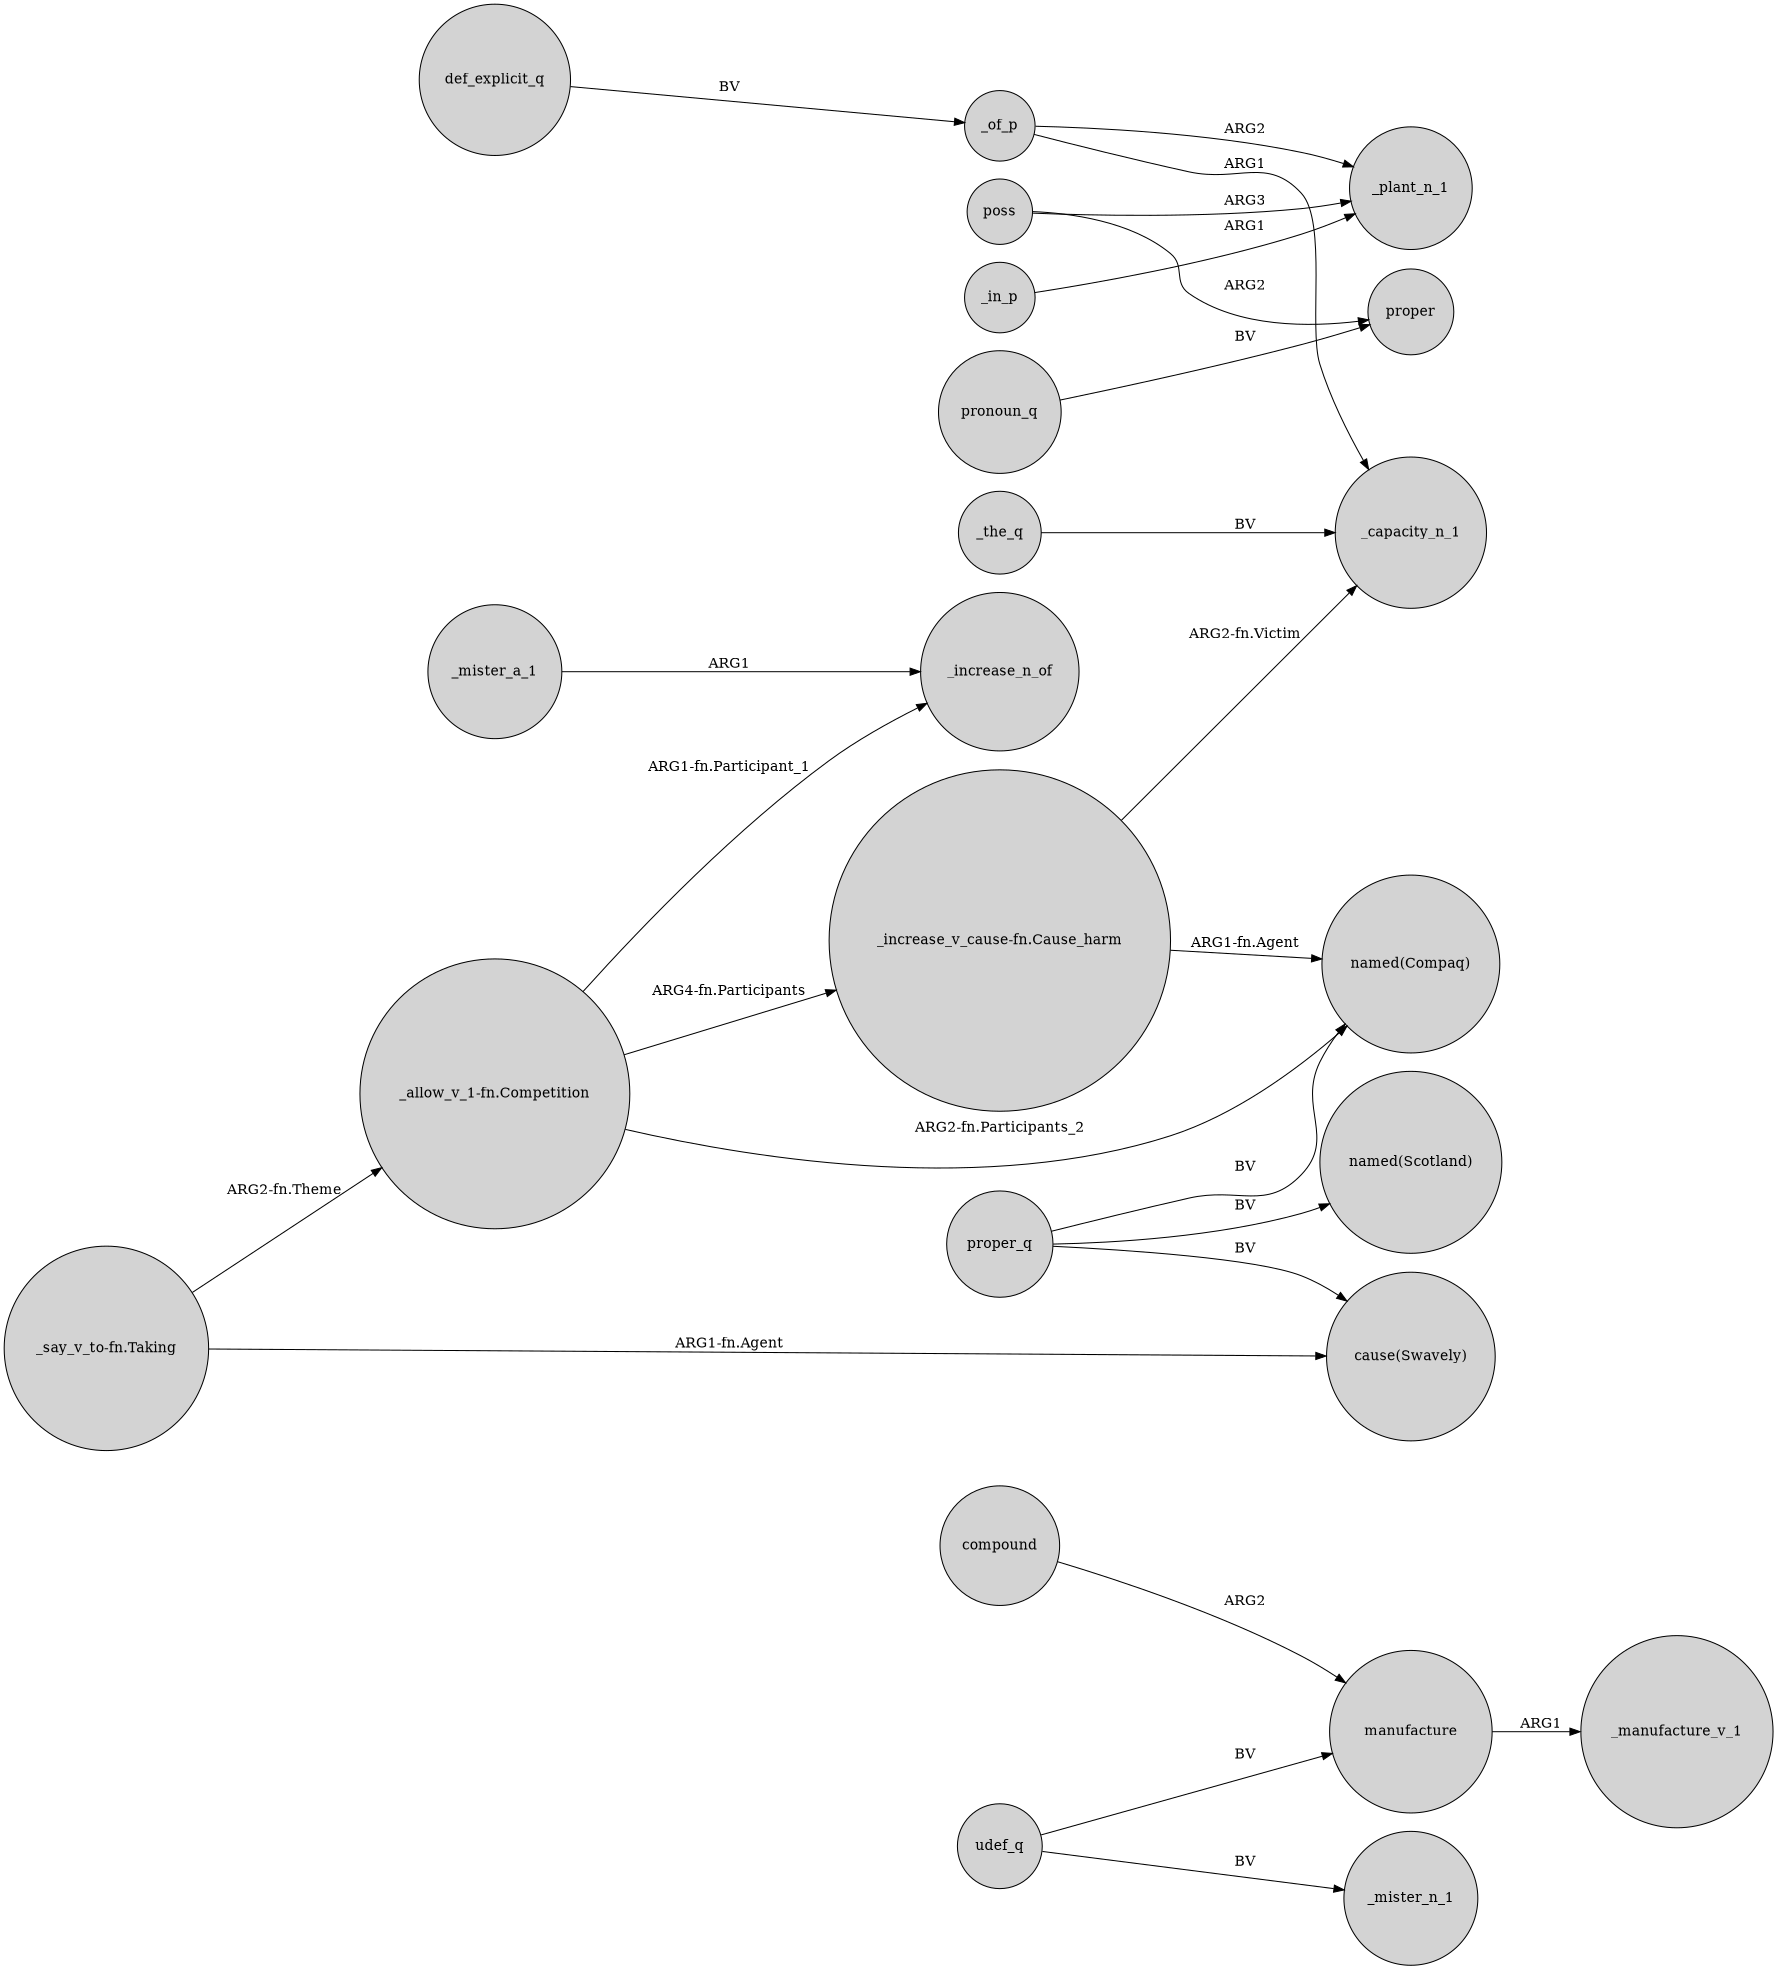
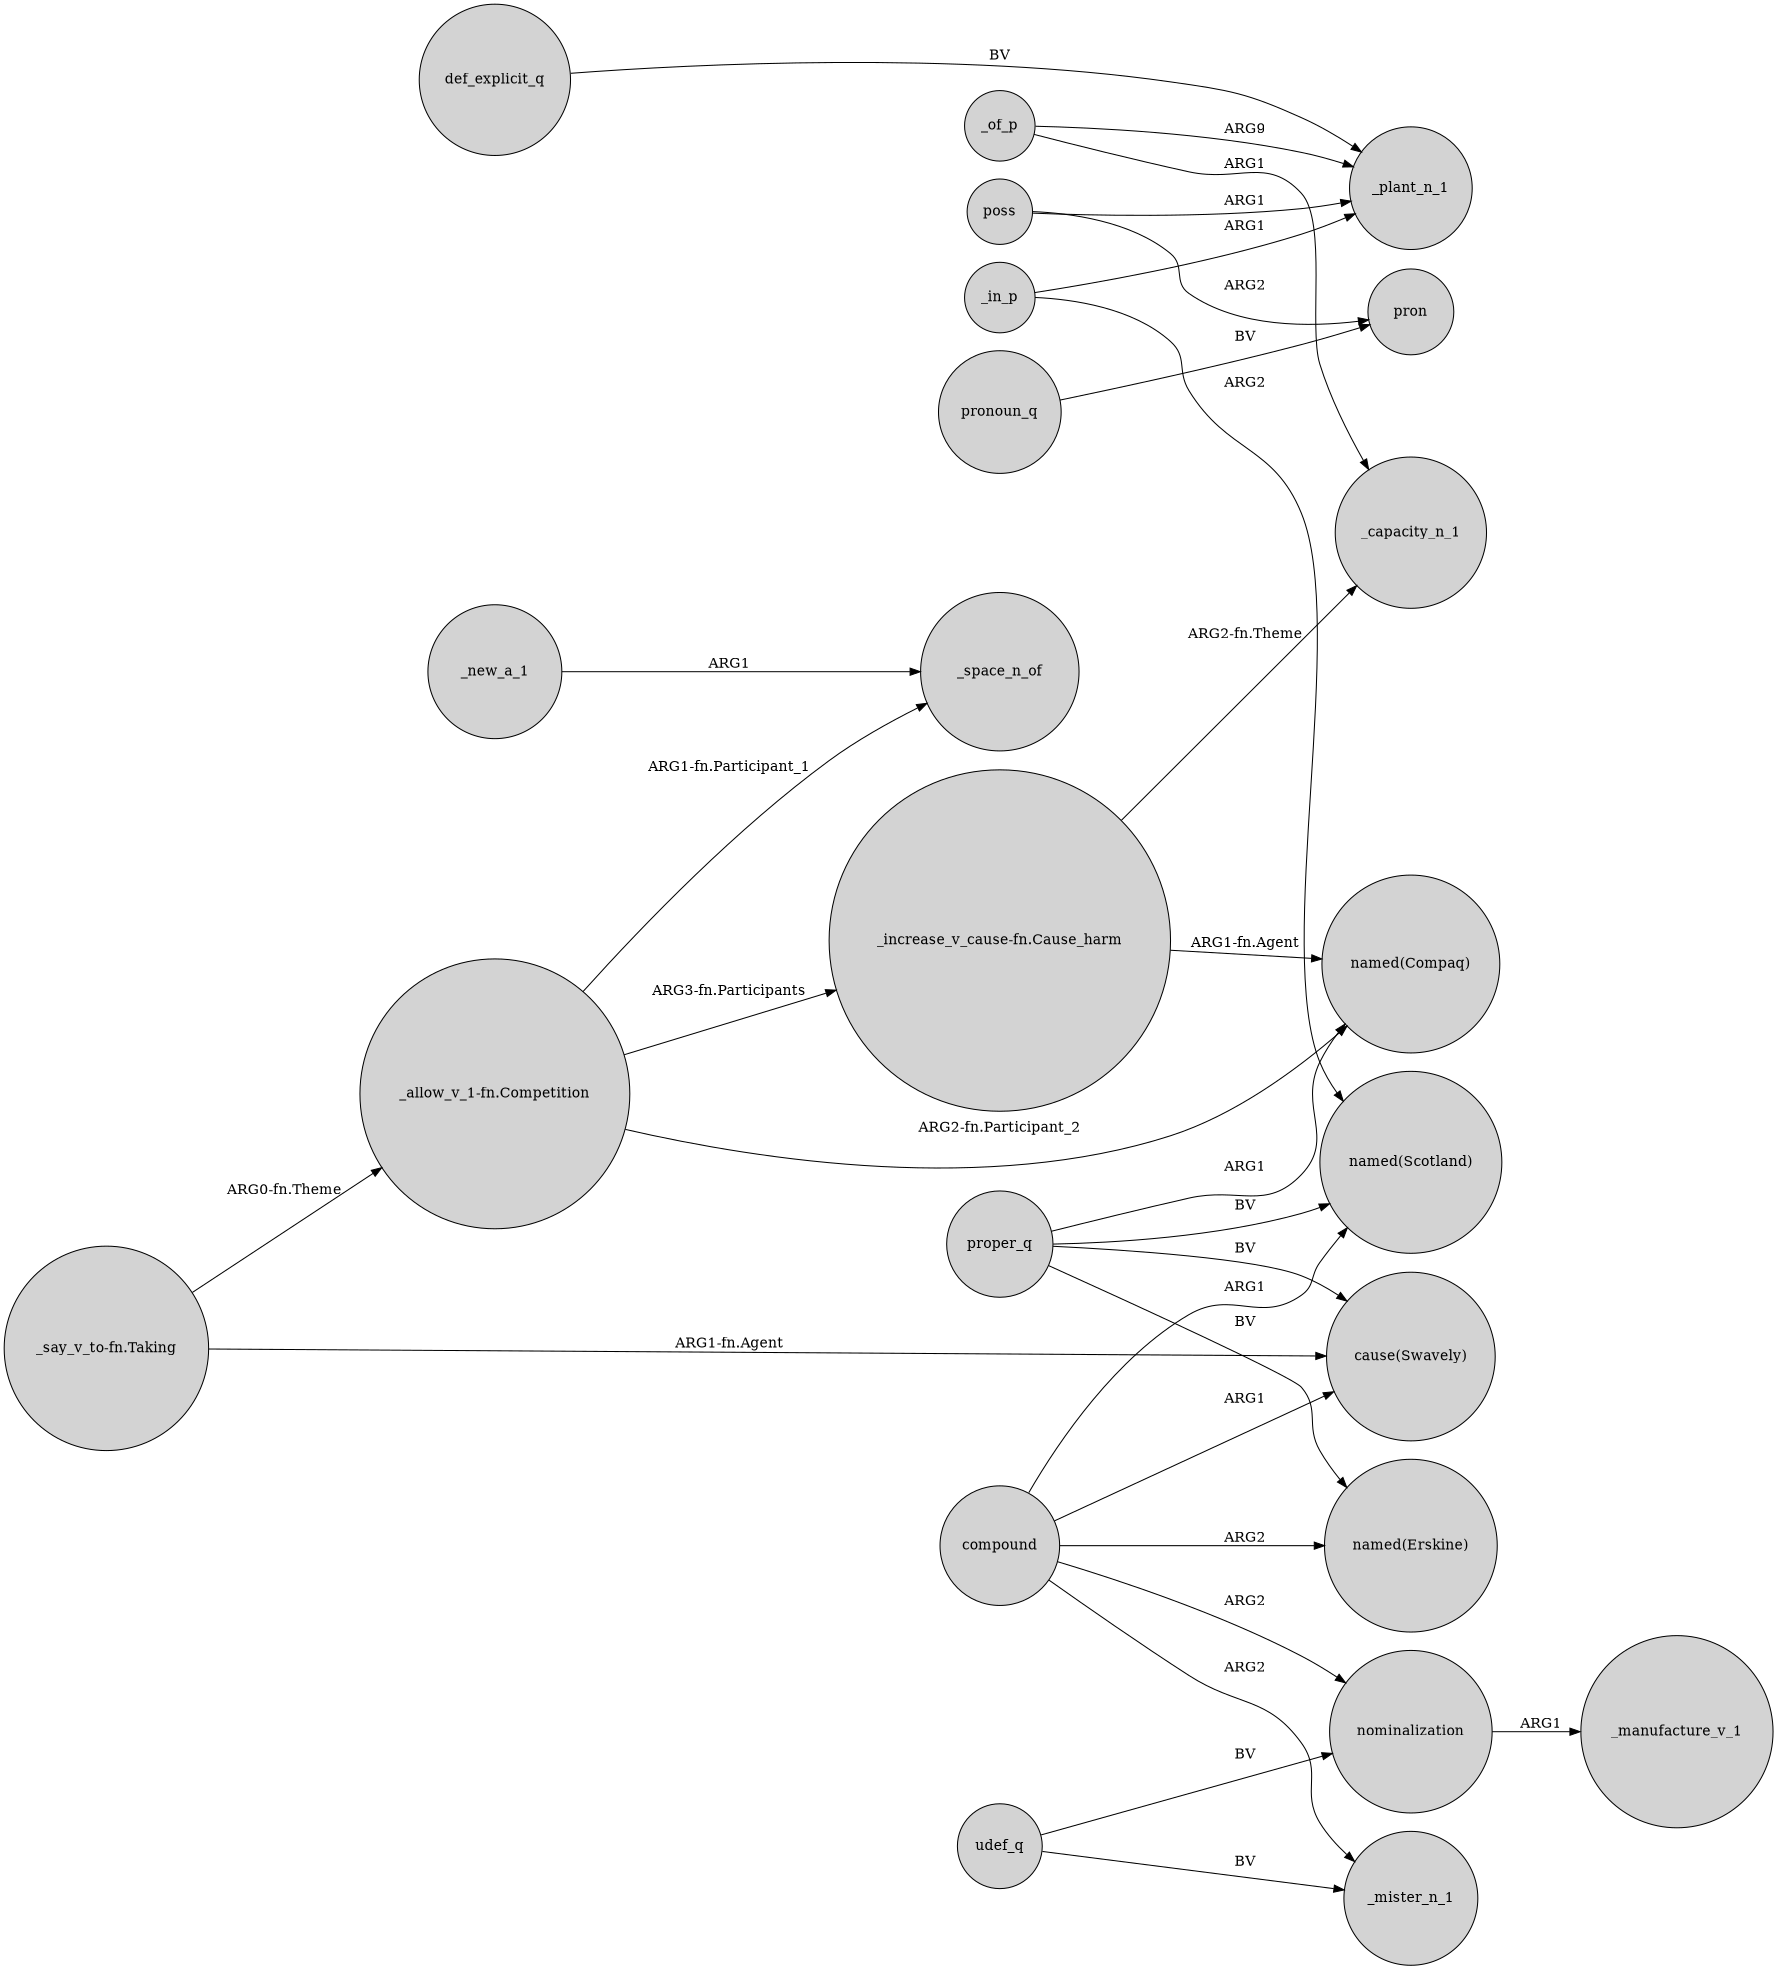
(762, 104) -> (969, 65)
(1245, 129) -> (1245, 129)
(1245, 201) -> (1245, 201)
(1411, 312) -> (1411, 312)
(1000, 533) -> none
none -> (1315, 598)
(1245, 634) -> (1245, 634)
(495, 672) -> (495, 672)
(1000, 672) -> (1000, 672)
(729, 991) -> (729, 991)
(1000, 1128) -> (1000, 1128)
(1245, 1167) -> (1245, 1167)
(284, 1190) -> (284, 1190)
none -> (1167, 1329)
none -> (1189, 1459)
none -> (1411, 1546)
none -> (1229, 1695)
(1411, 1732) -> (1411, 1732)
